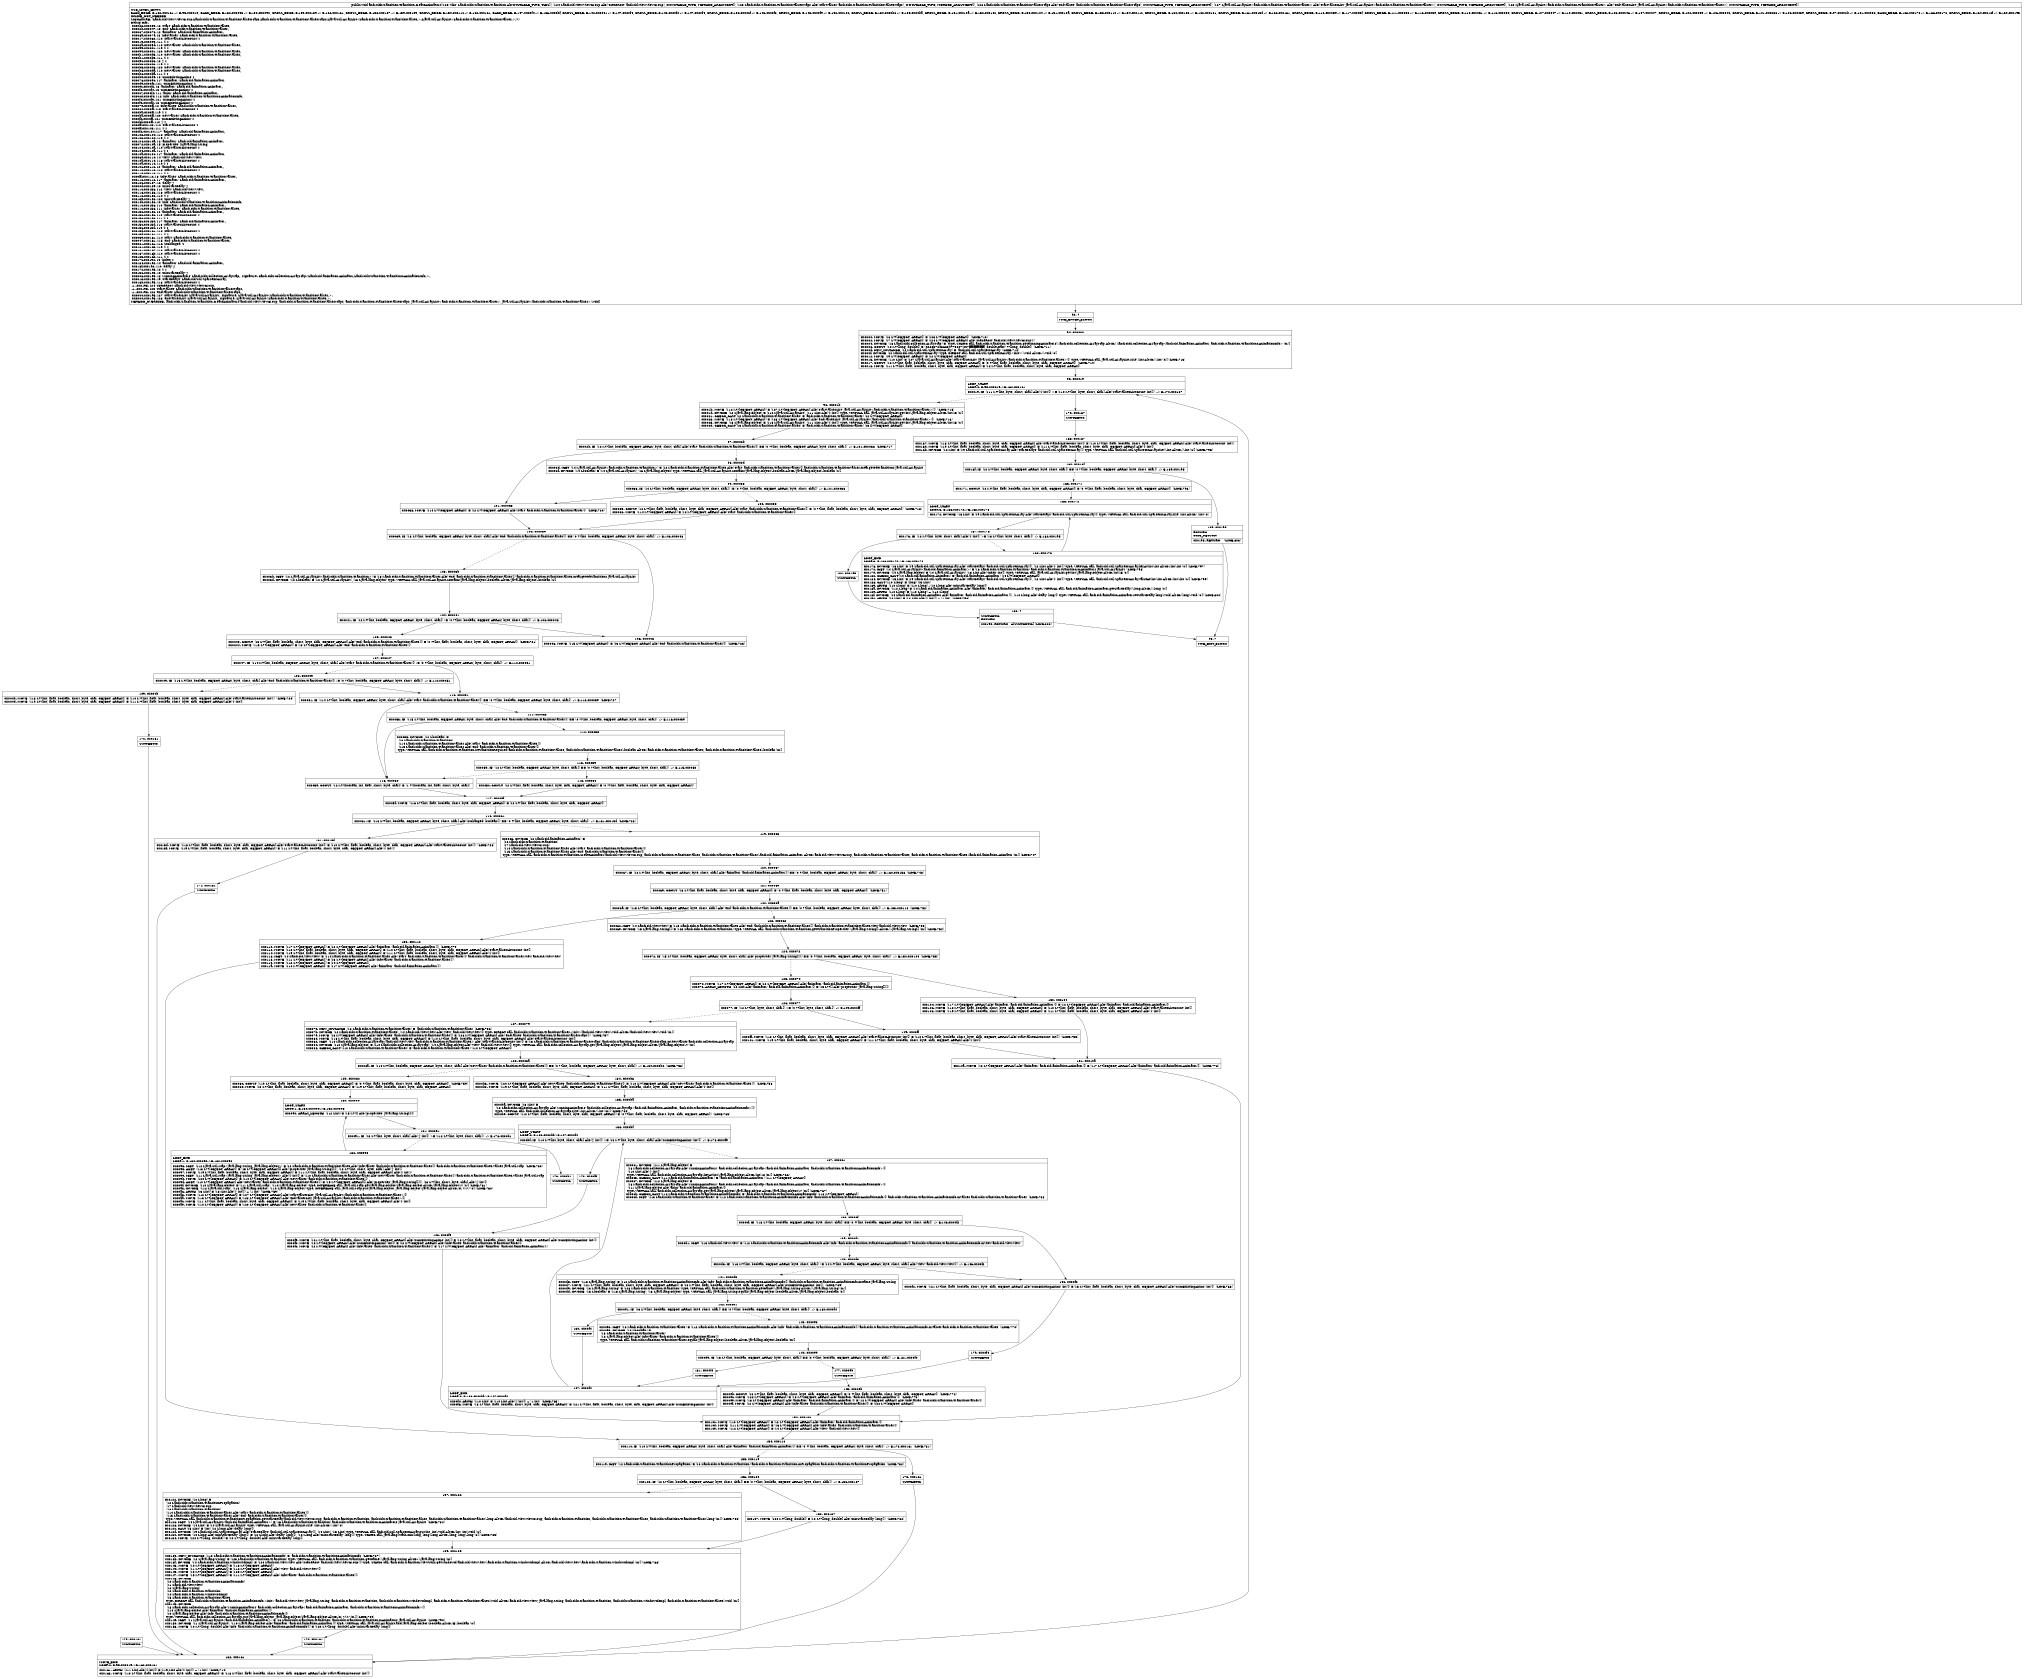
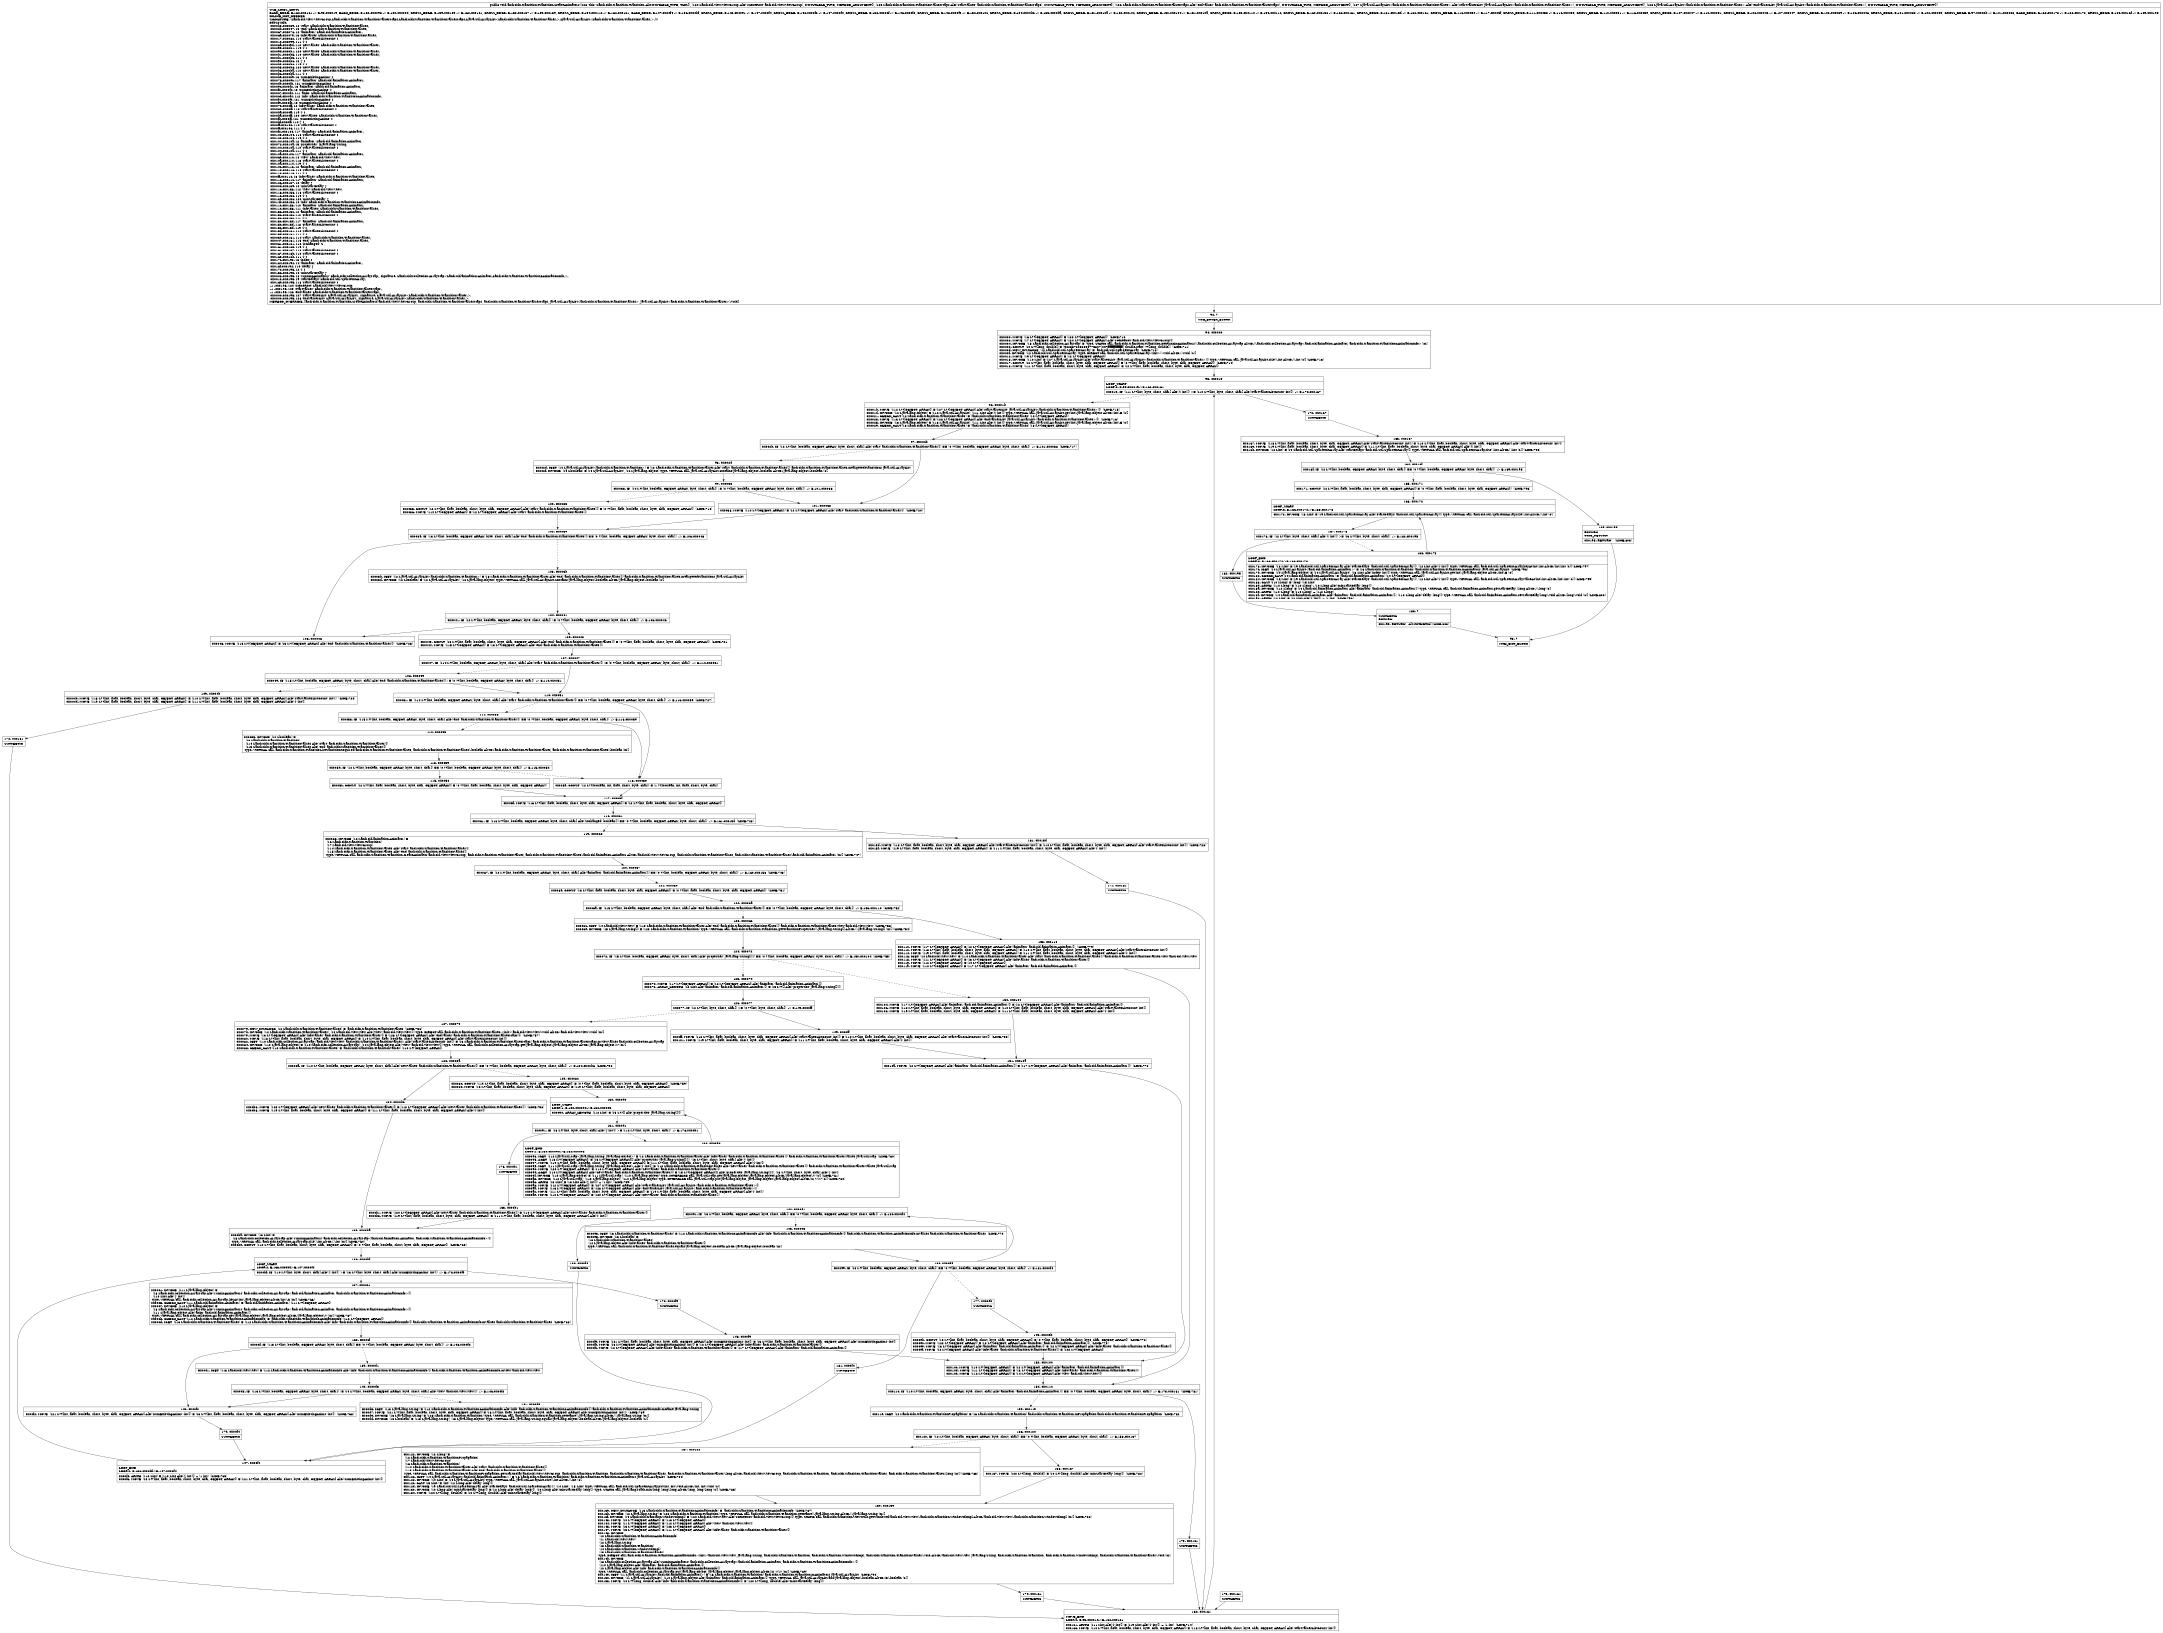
(915, 978) -> (868, 978)
none -> (509, 1212)
(728, 1297) -> (989, 1222)
